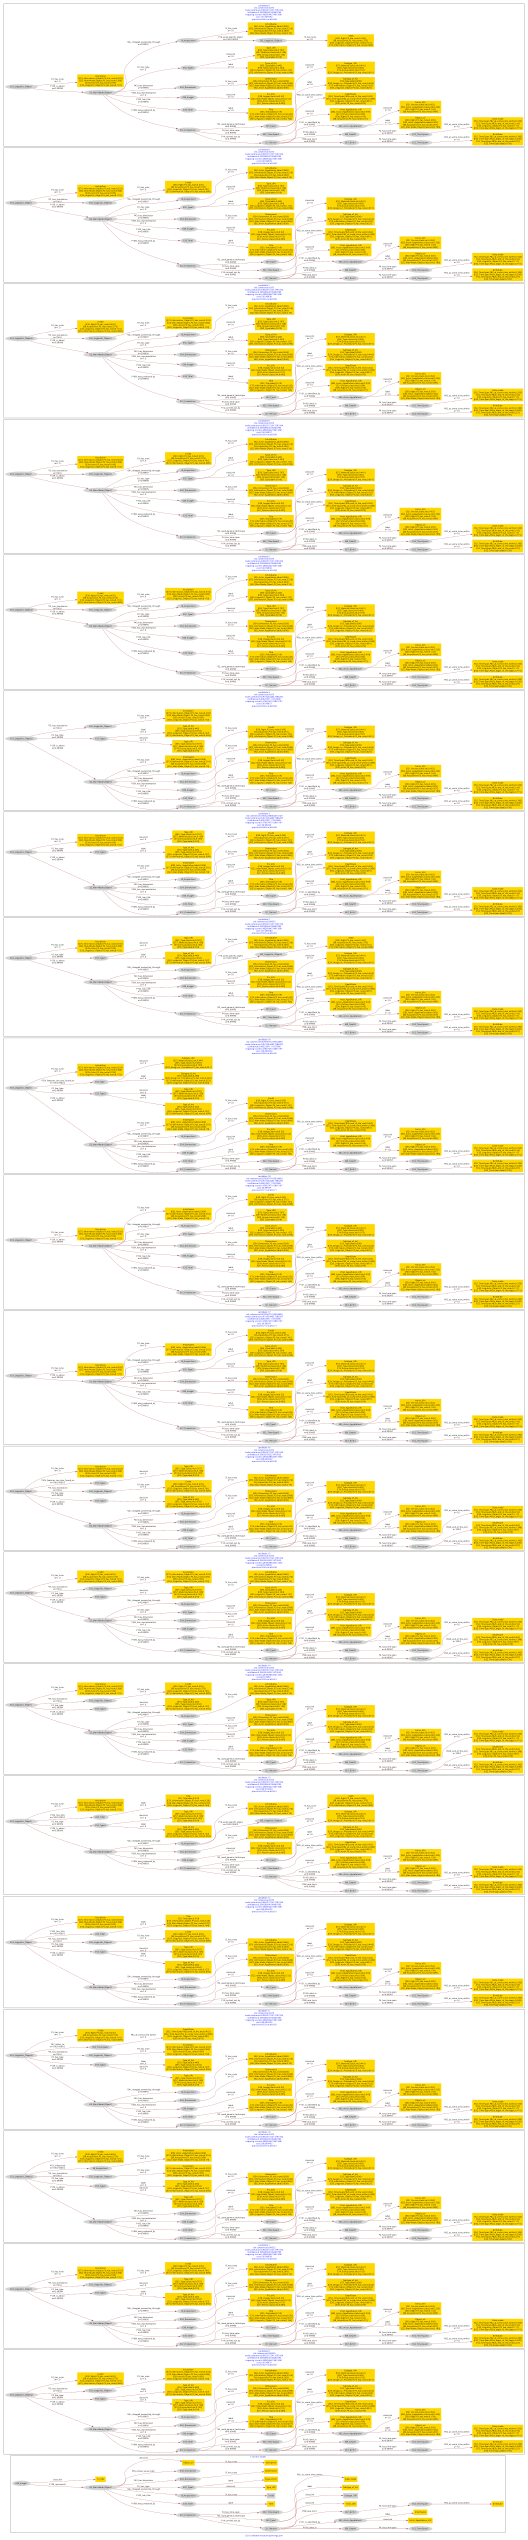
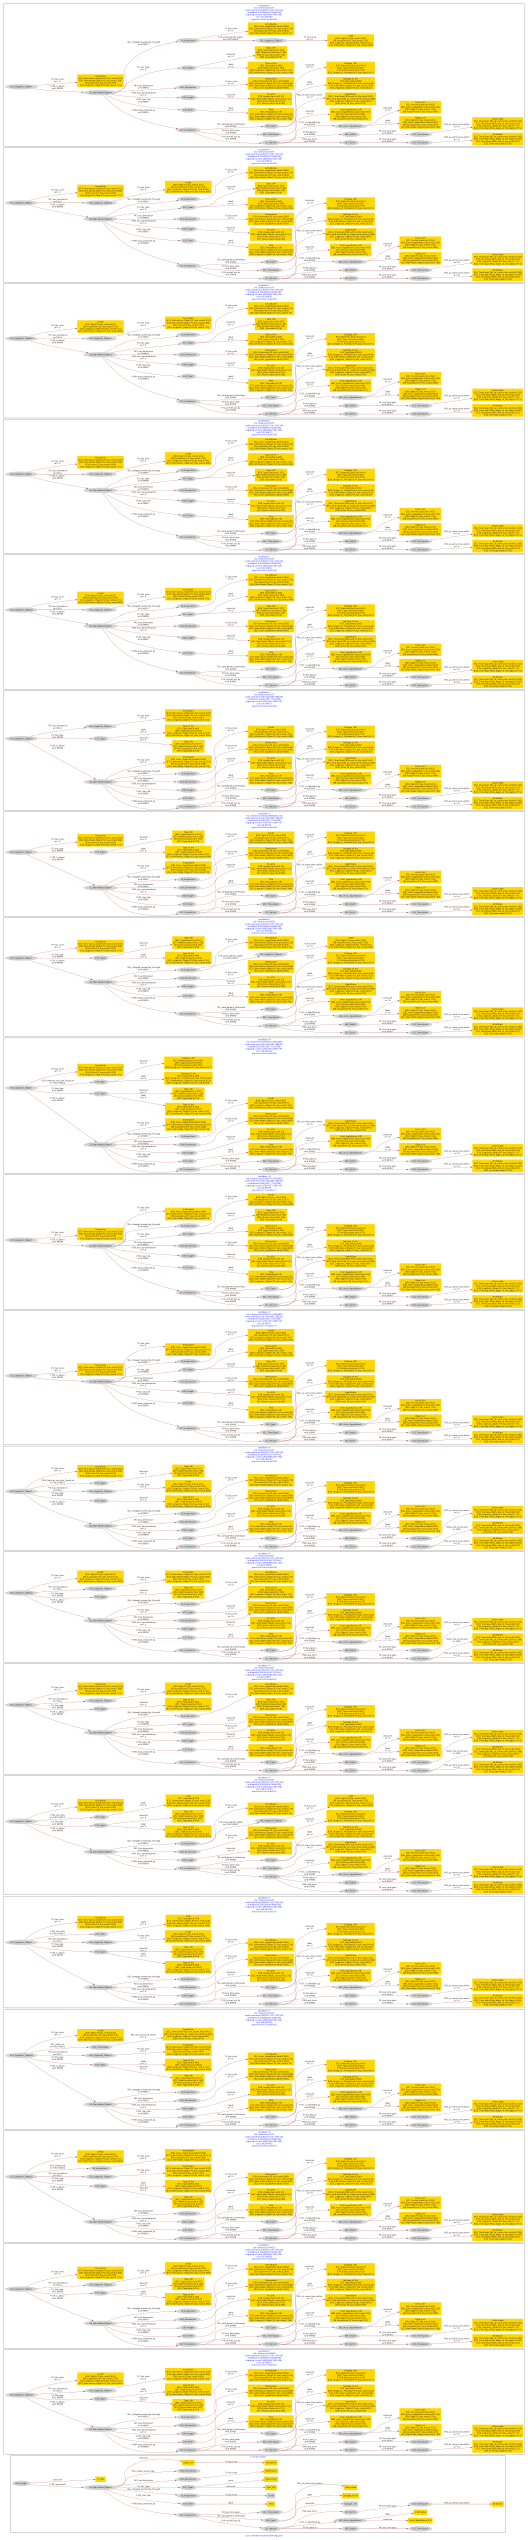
(351, 2504) -> none
